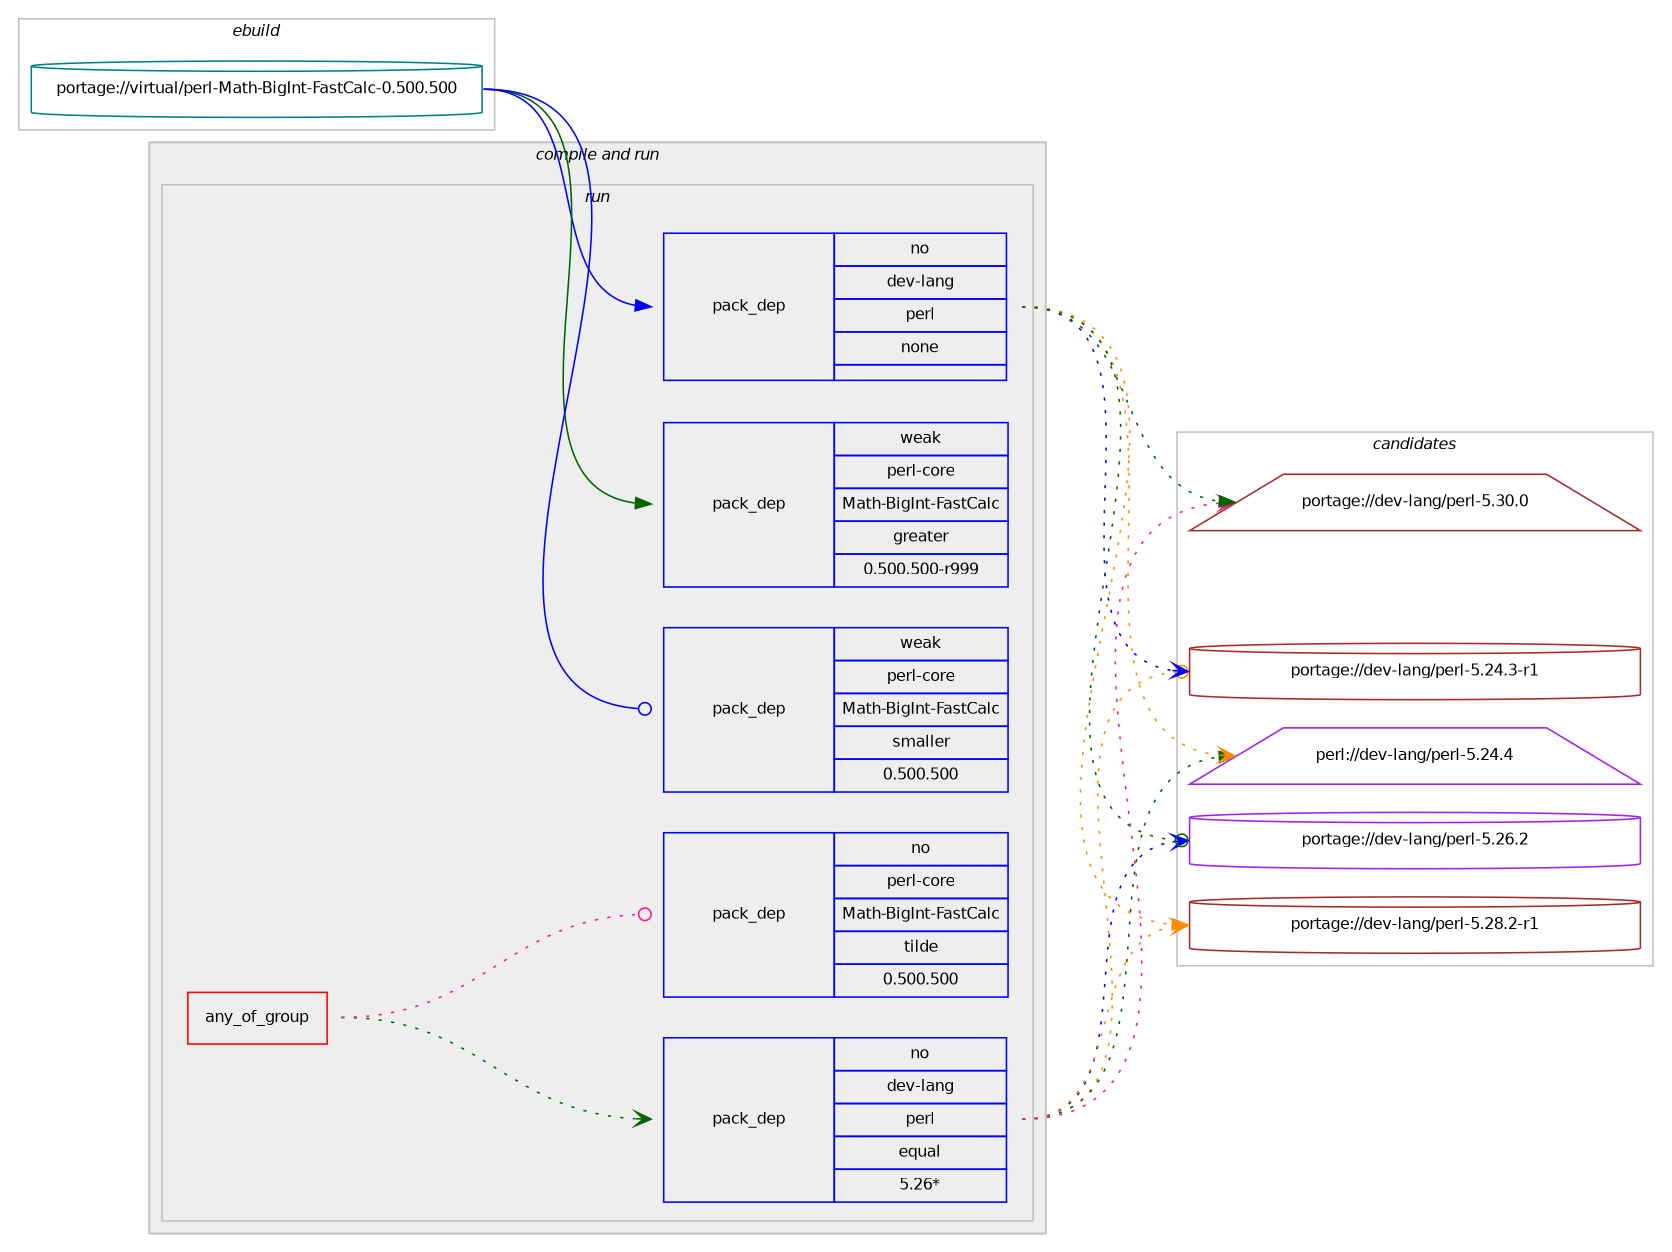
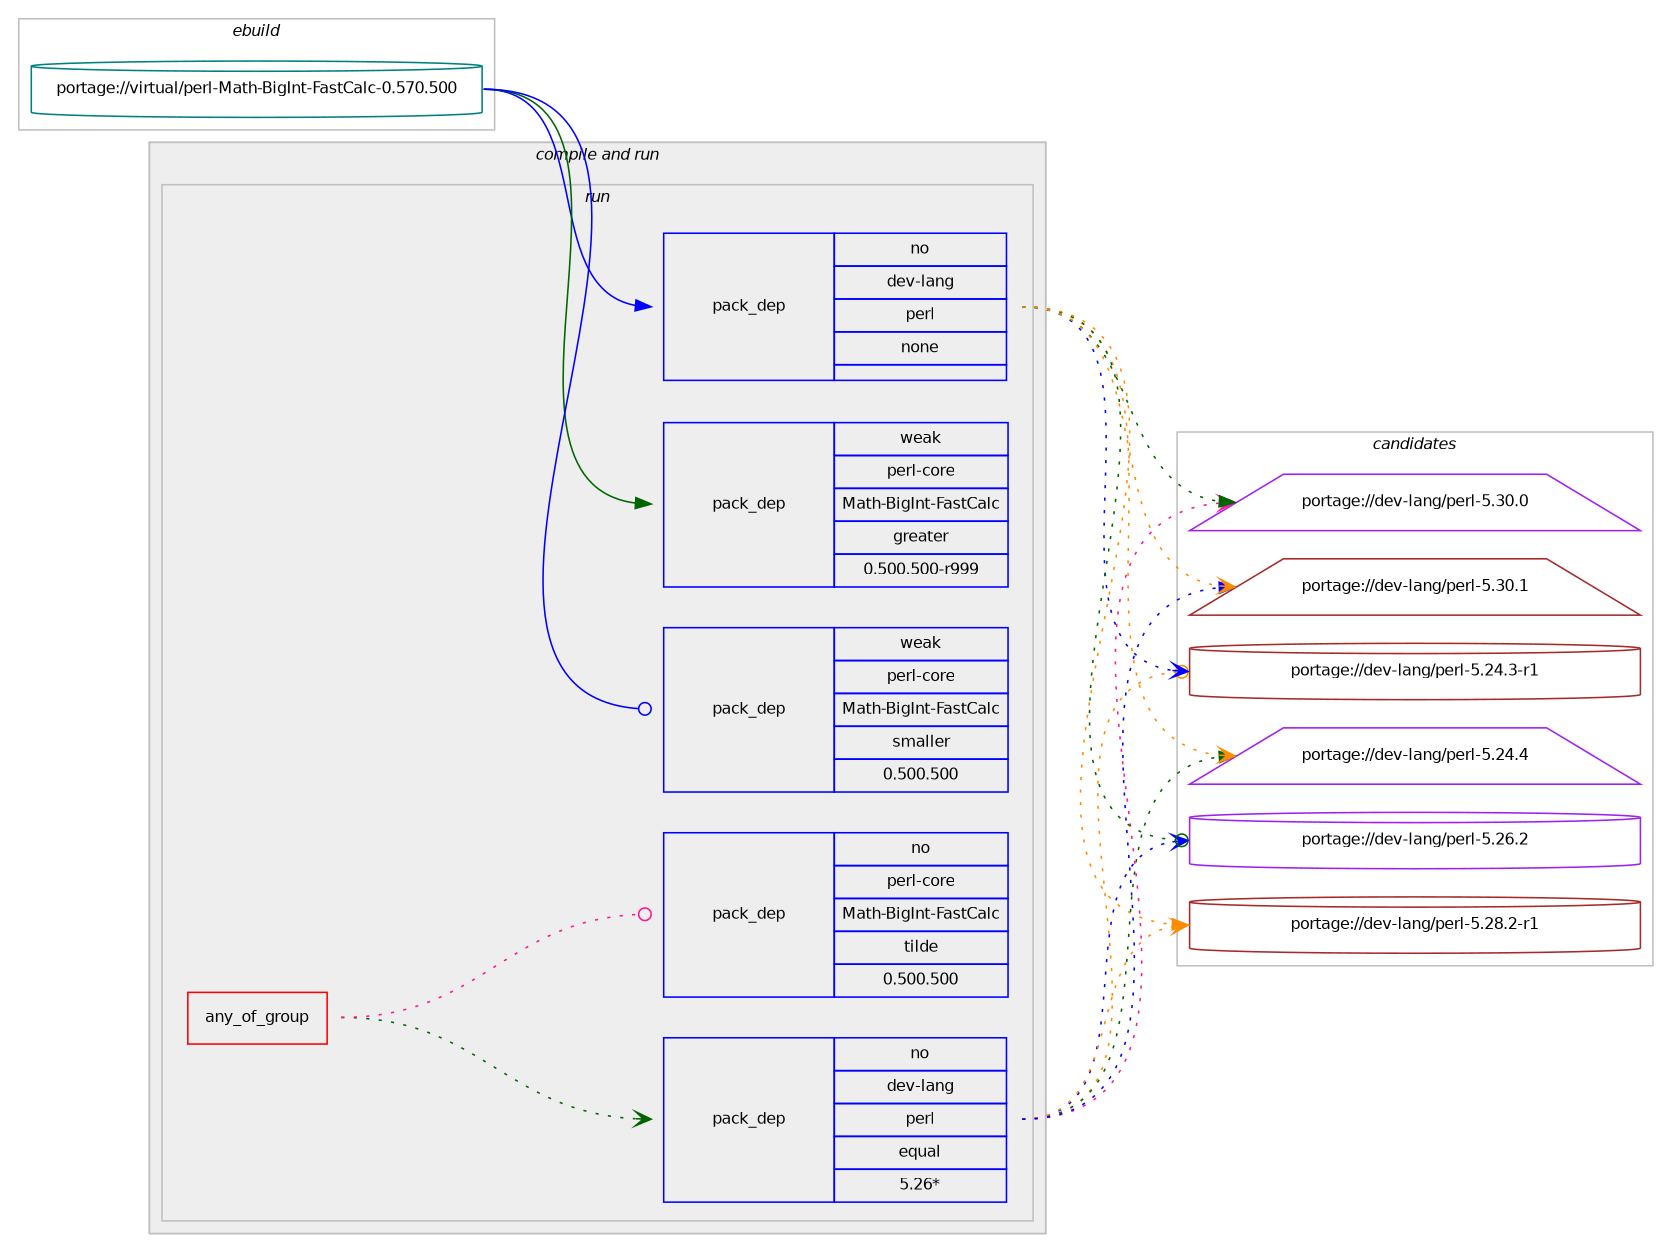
(257, 89) -> (257, 89)
(1415, 502) -> (1415, 502)
none -> (1415, 587)
(1415, 756) -> (1415, 756)
